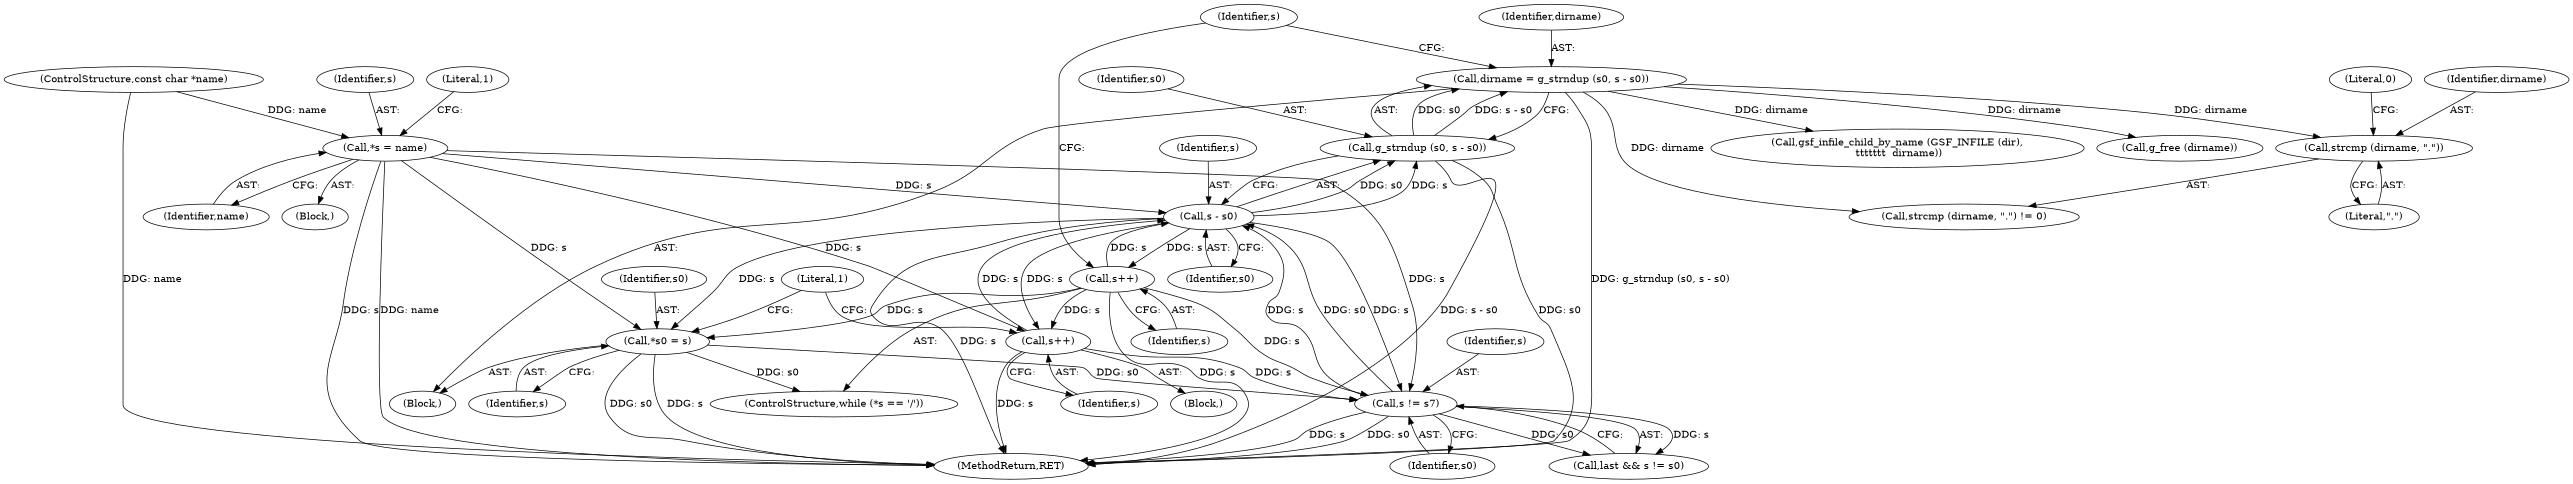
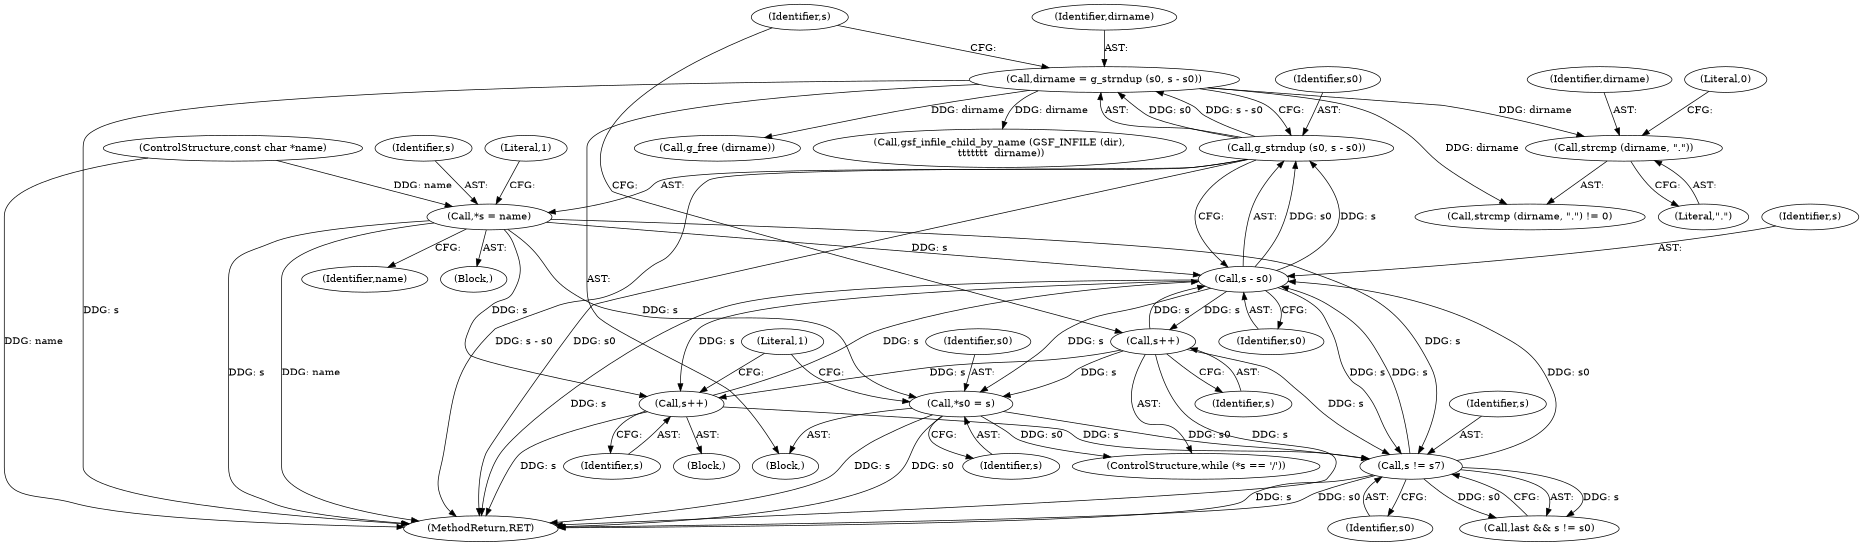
(261, 169) -> (898, 170)
(1661, 279) -> (101, 310)
